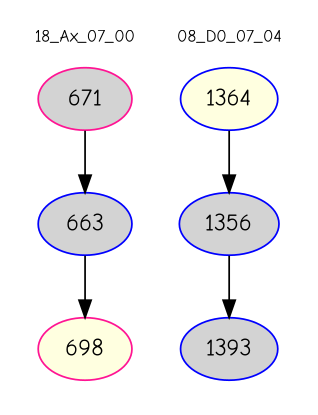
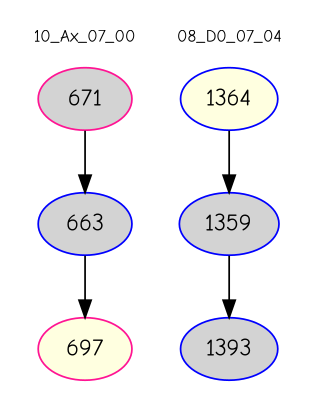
(85, 37) -> (85, 37)
(229, 224) -> (229, 224)
(85, 349) -> (85, 349)
